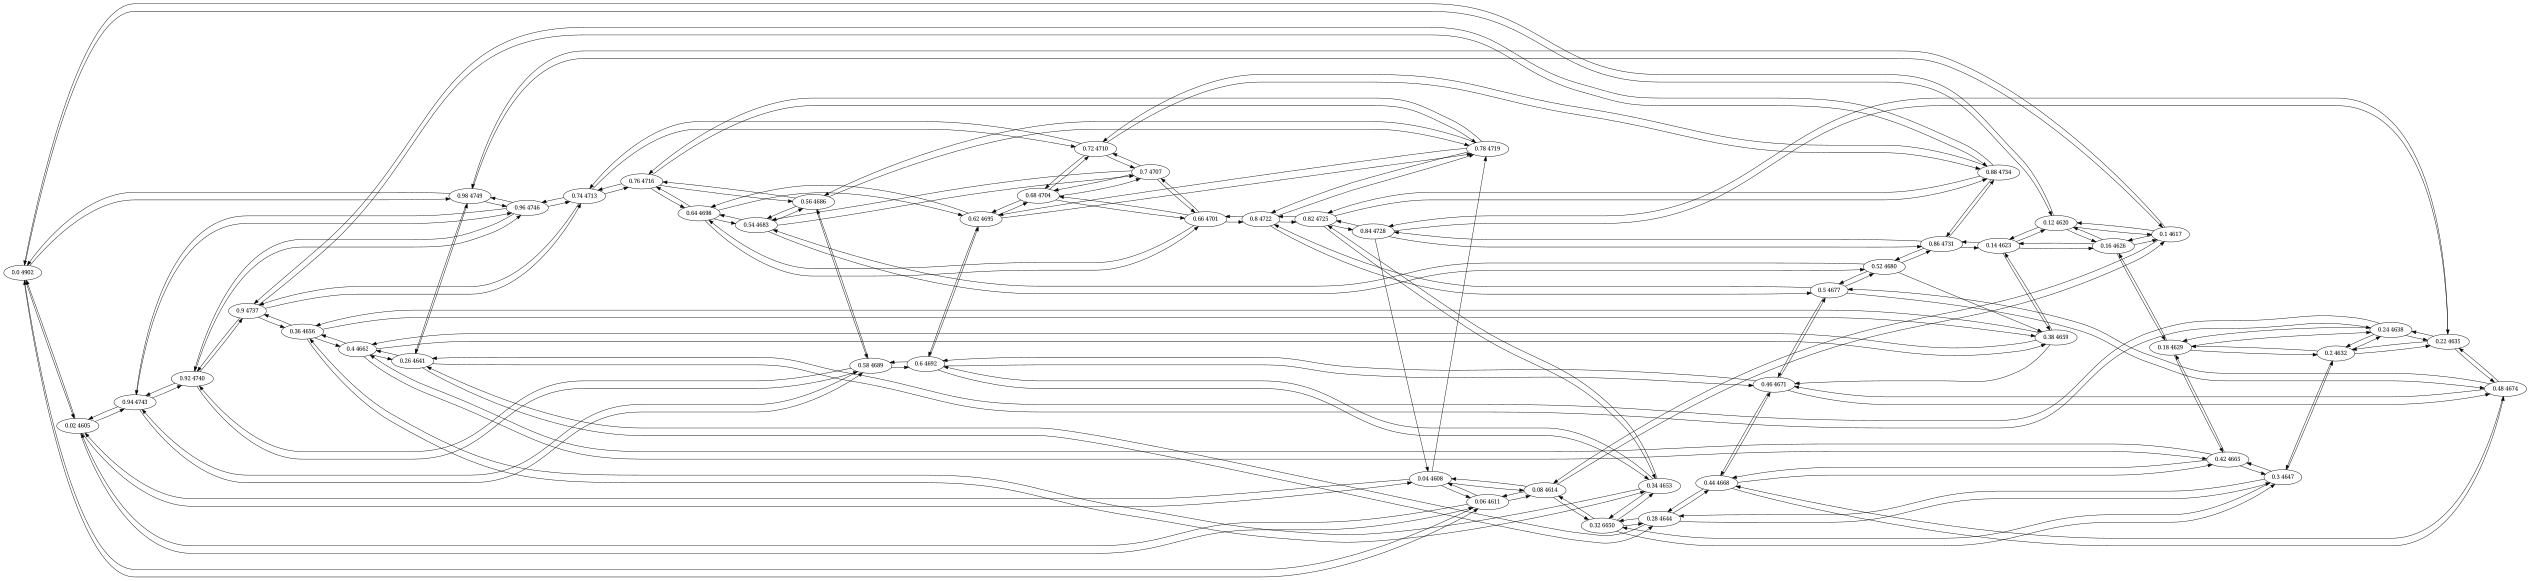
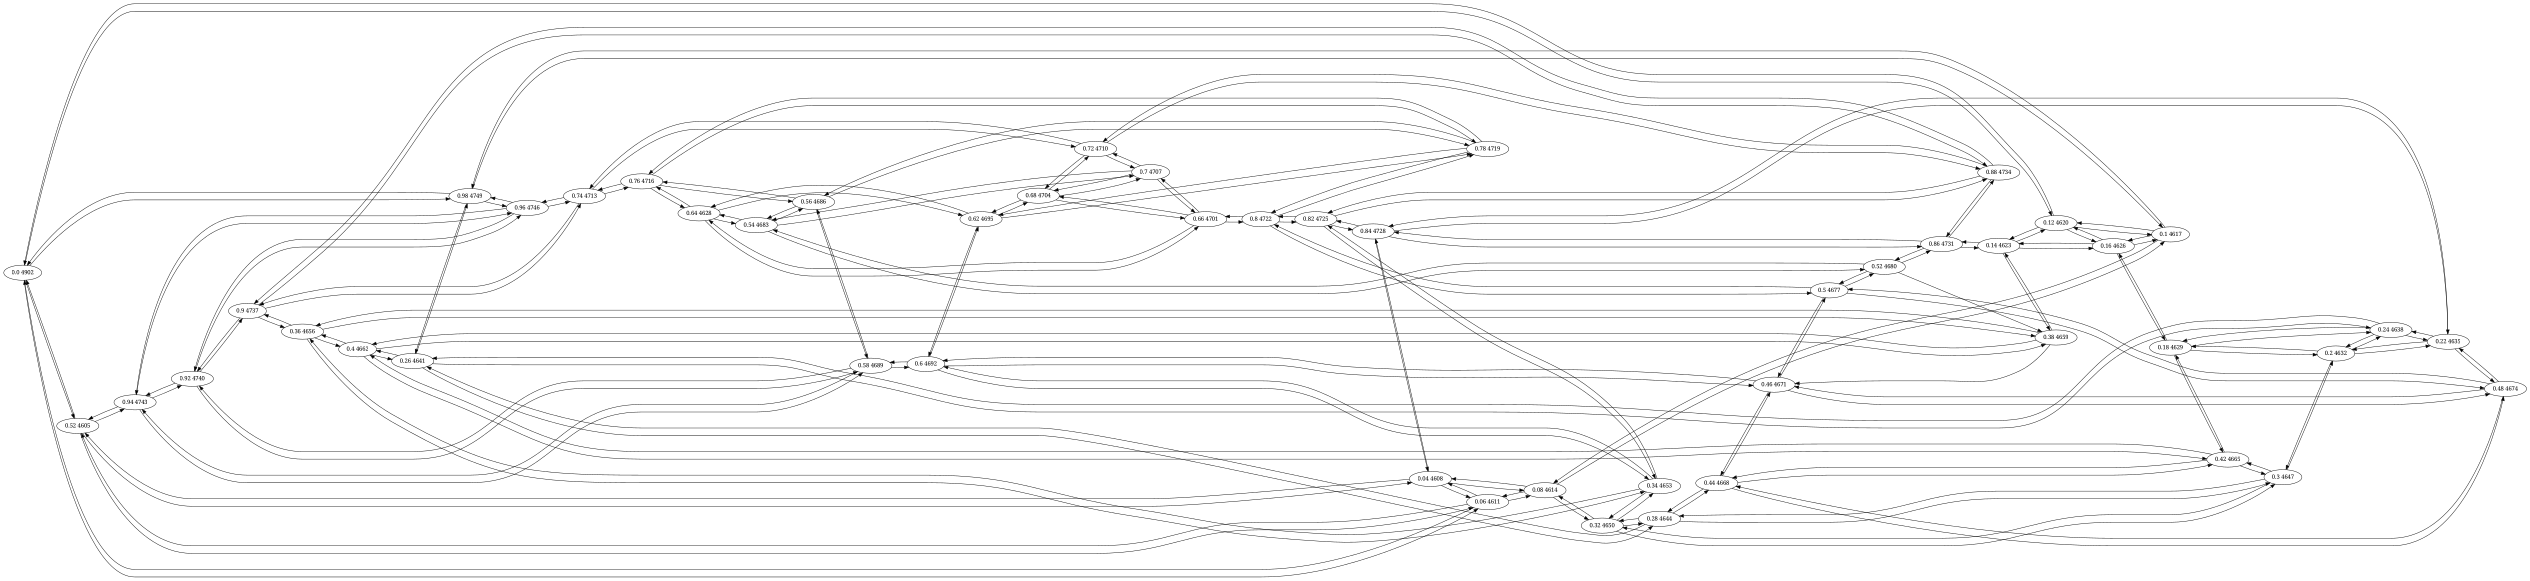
(699, 213) -> (699, 213)
(1461, 301) -> (1403, 357)
(78, 426) -> (78, 426)
(1602, 526) -> (1602, 526)
